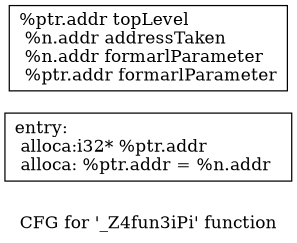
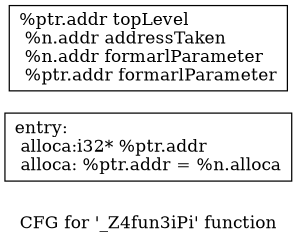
(143, 165) -> (148, 165)
